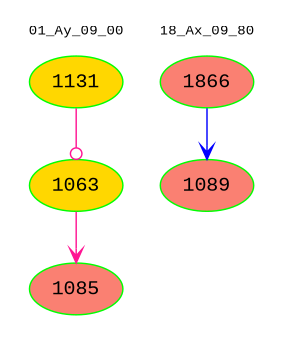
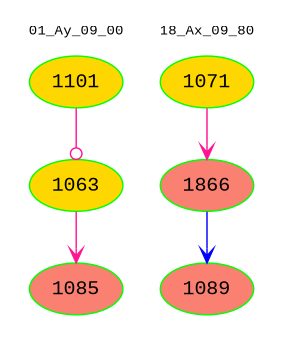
(76, 82) -> (76, 82)
none -> (207, 82)
